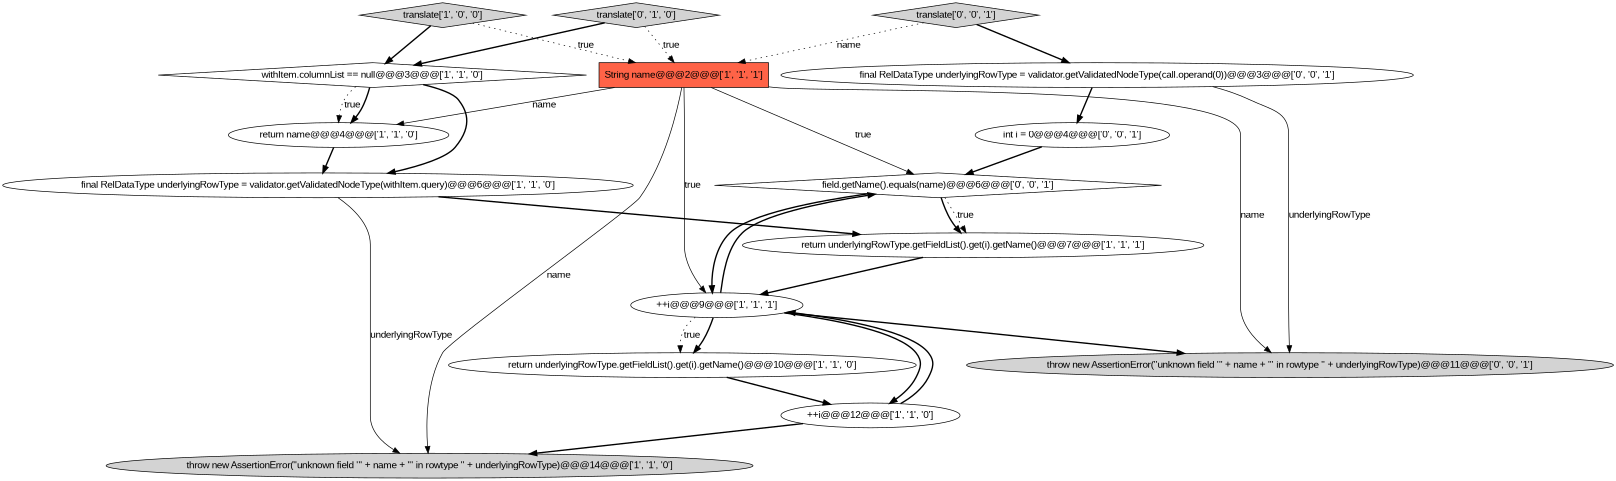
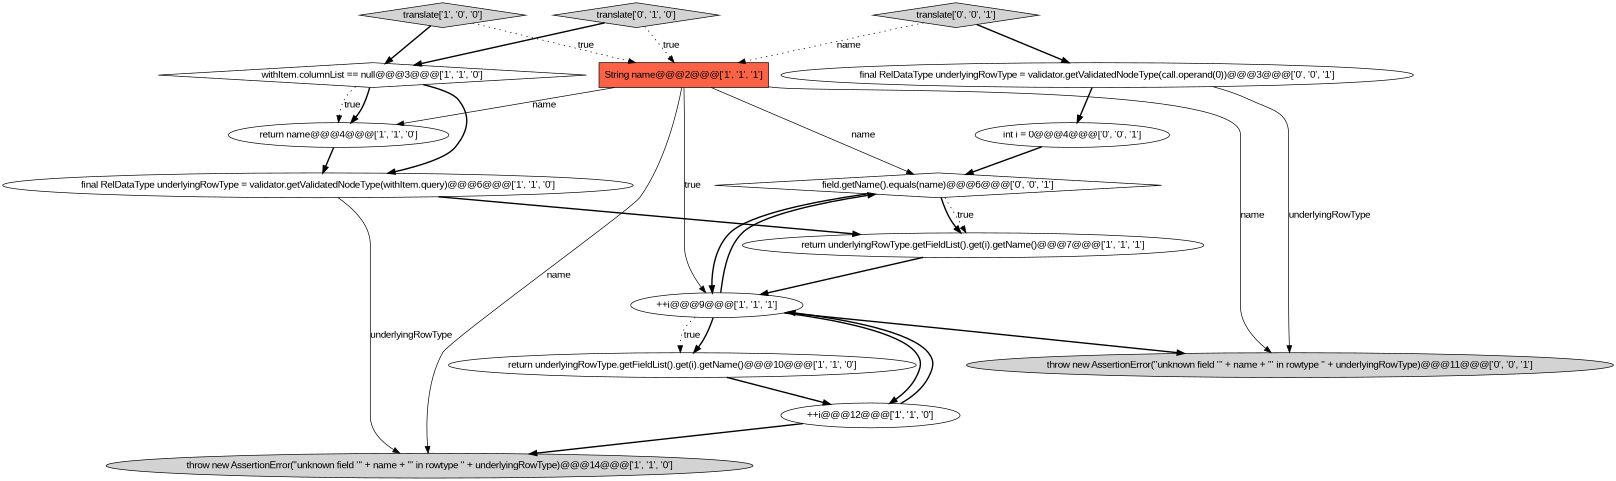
(863, 135) -> (863, 135)
